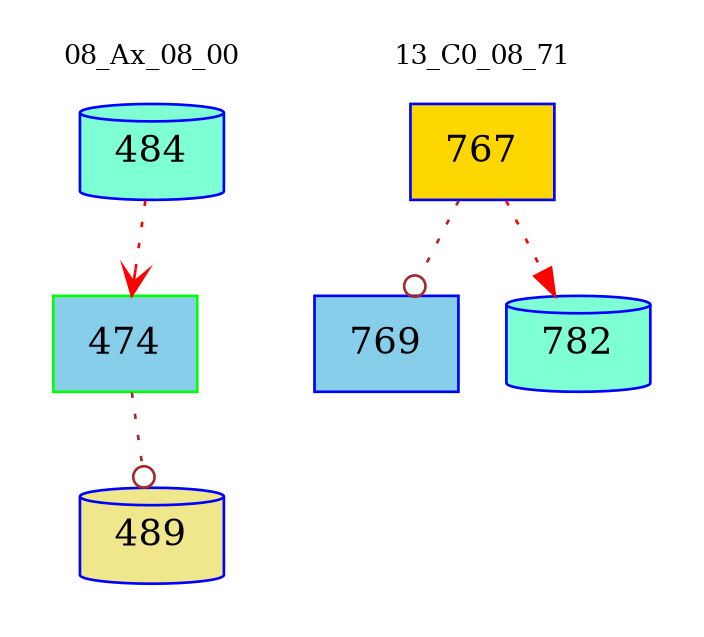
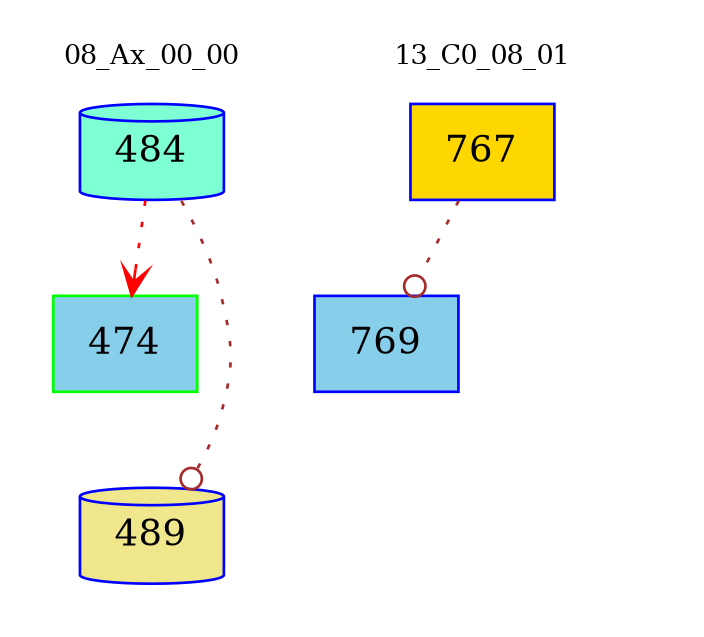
(152, 57) -> (152, 57)
(482, 57) -> (482, 57)
(578, 344) -> none
(137, 429) -> (229, 333)
